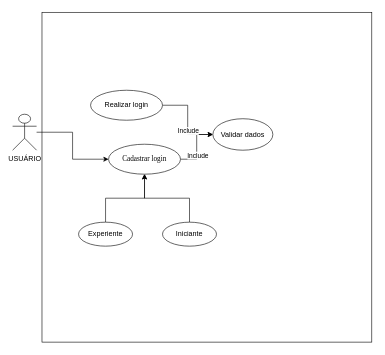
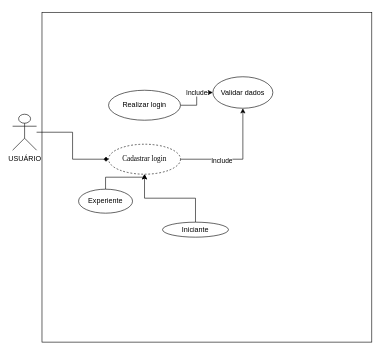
(126, 105) -> (144, 105)
(243, 135) -> (243, 93)
(102, 159) -> (102, 159)
(144, 159) -> (144, 159)
(105, 234) -> (105, 201)
(189, 234) -> (195, 230)
